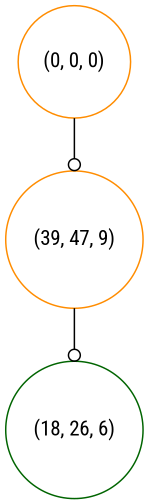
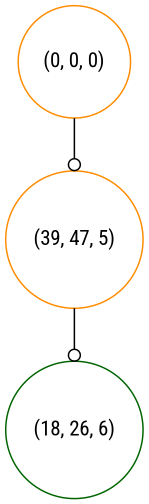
(74, 240) -> (74, 240)
